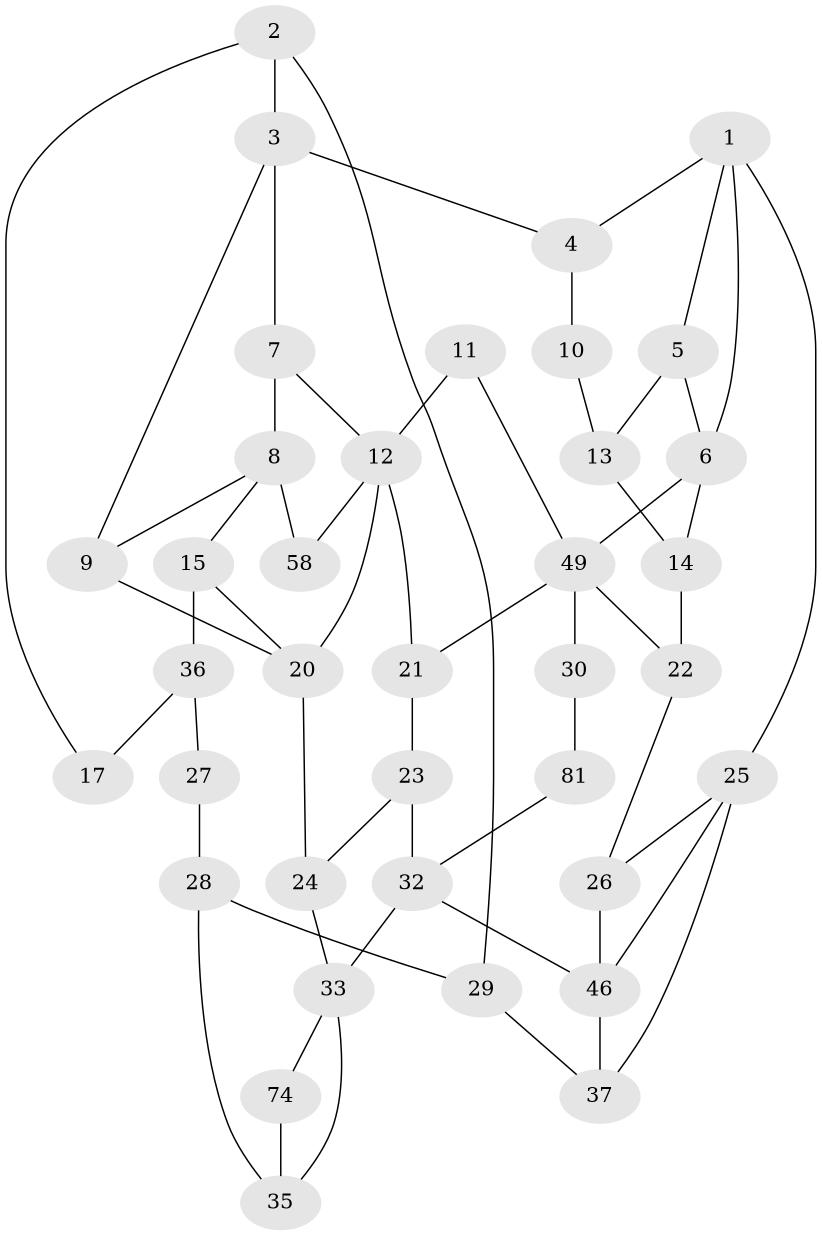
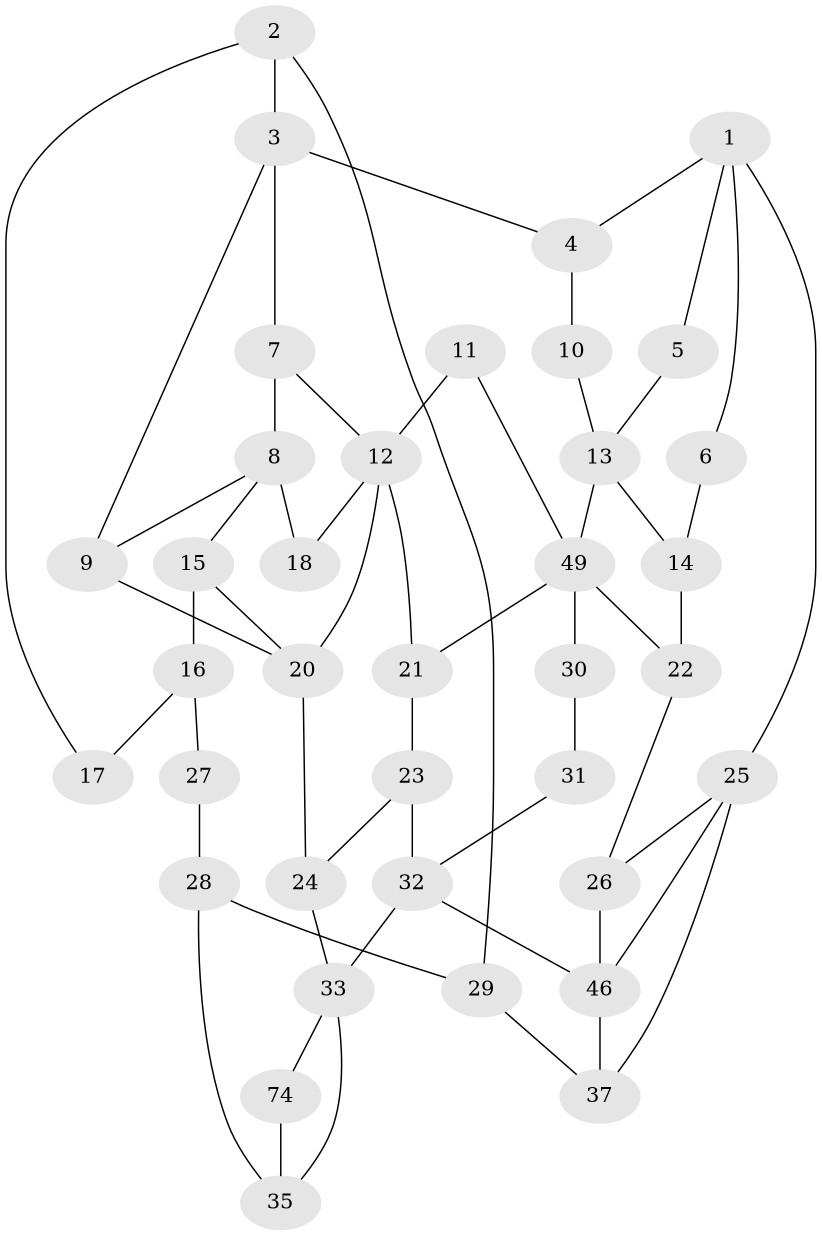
(692, 405) -> none
(649, 505) -> (587, 511)
(300, 565) -> (300, 565)
(194, 671) -> (194, 671)
(575, 777) -> (575, 777)
